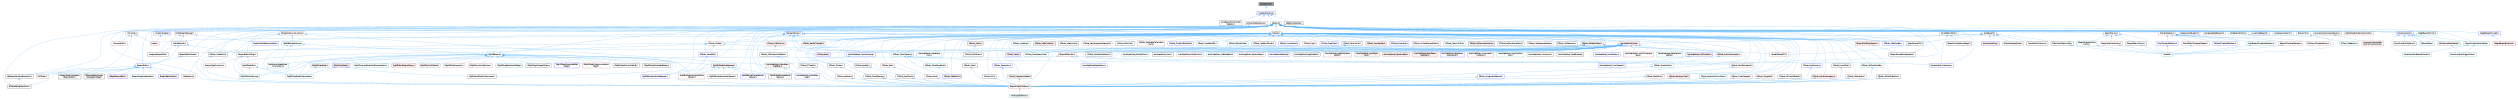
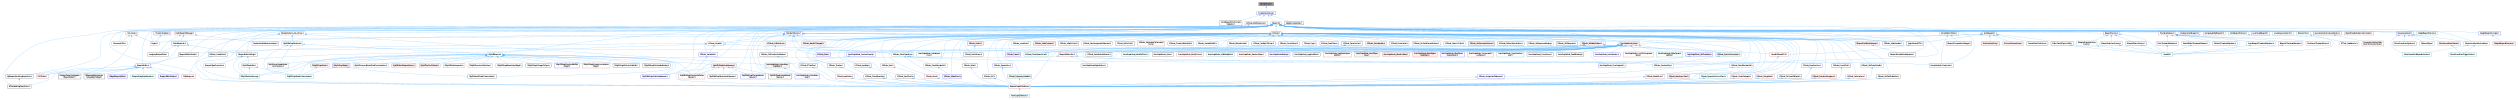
(1341, 78) -> (1408, 85)
